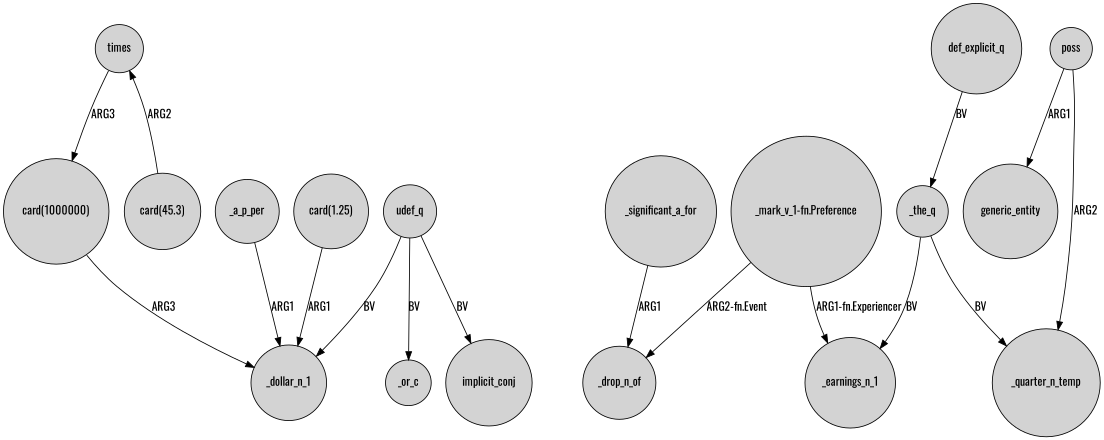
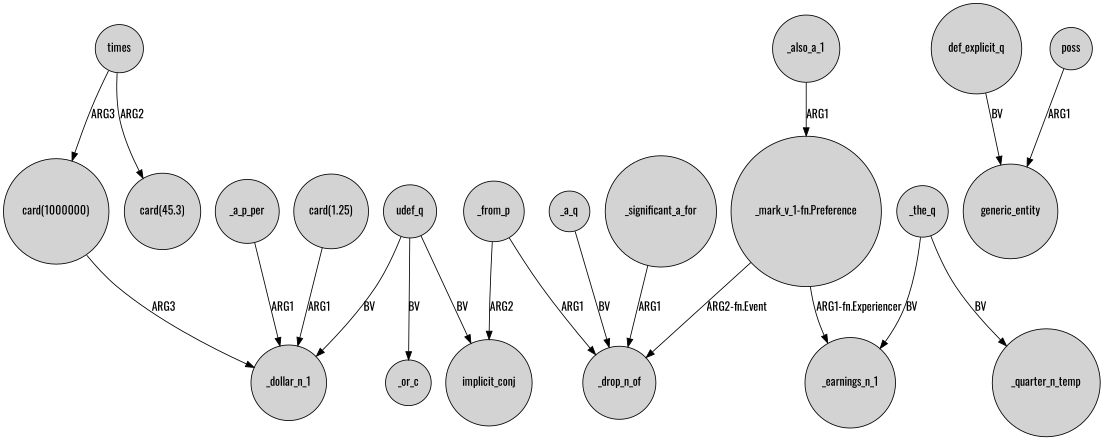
none -> (806, 49)
(149, 125) -> (121, 124)
(948, 135) -> (992, 125)
(1073, 196) -> none
none -> (494, 211)
none -> (570, 211)
